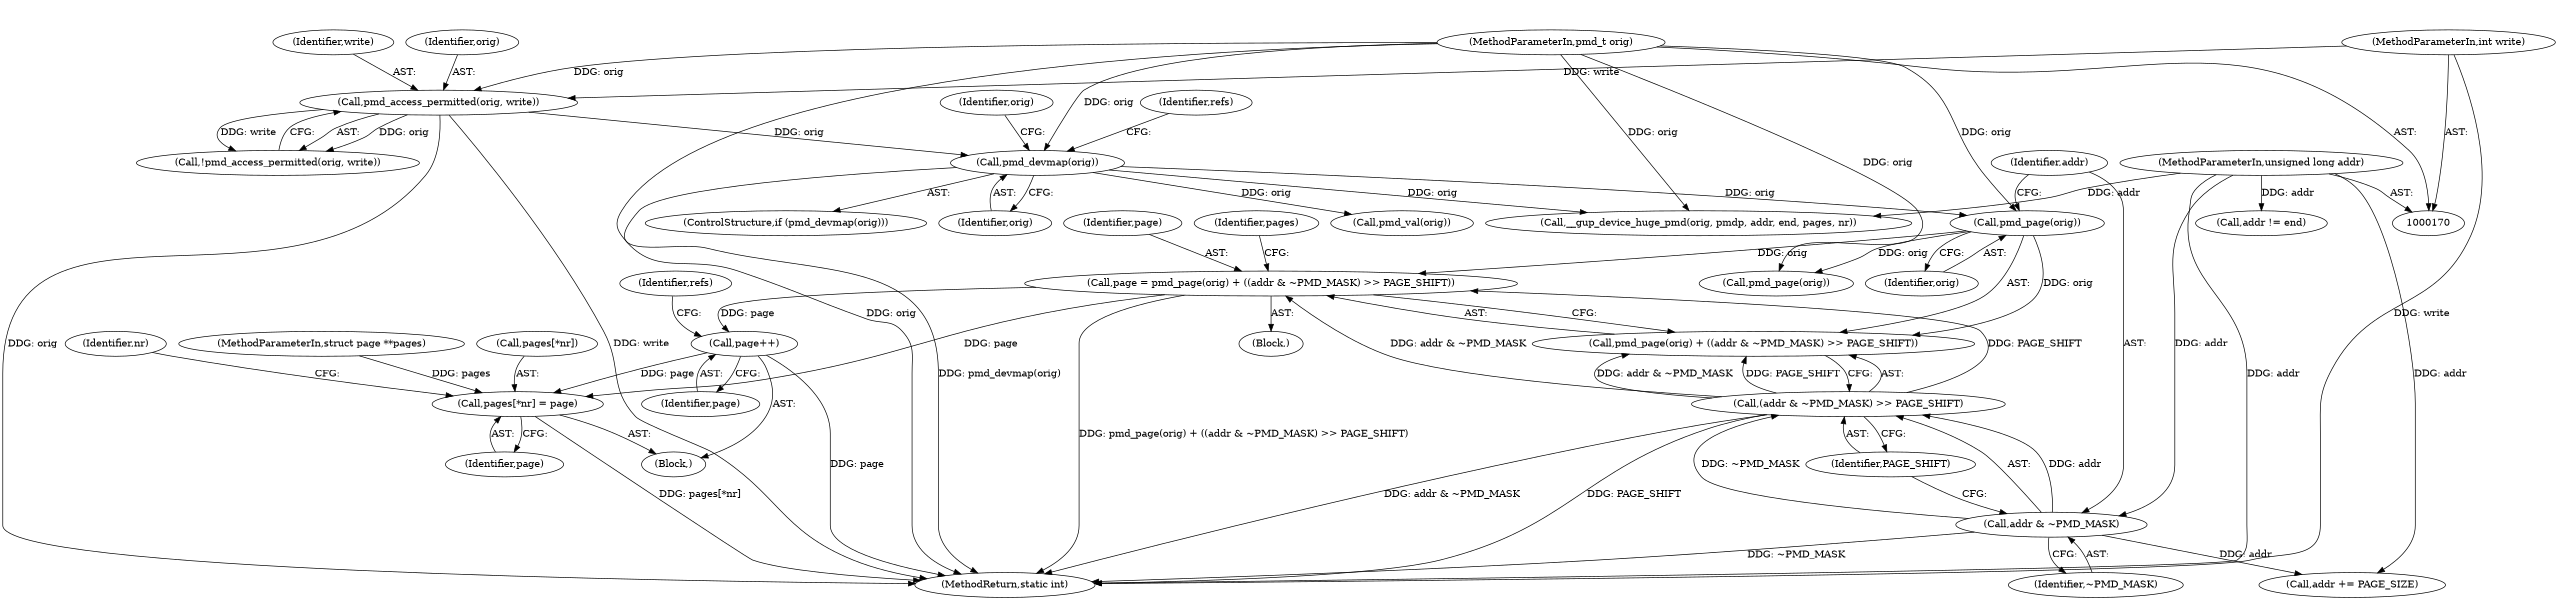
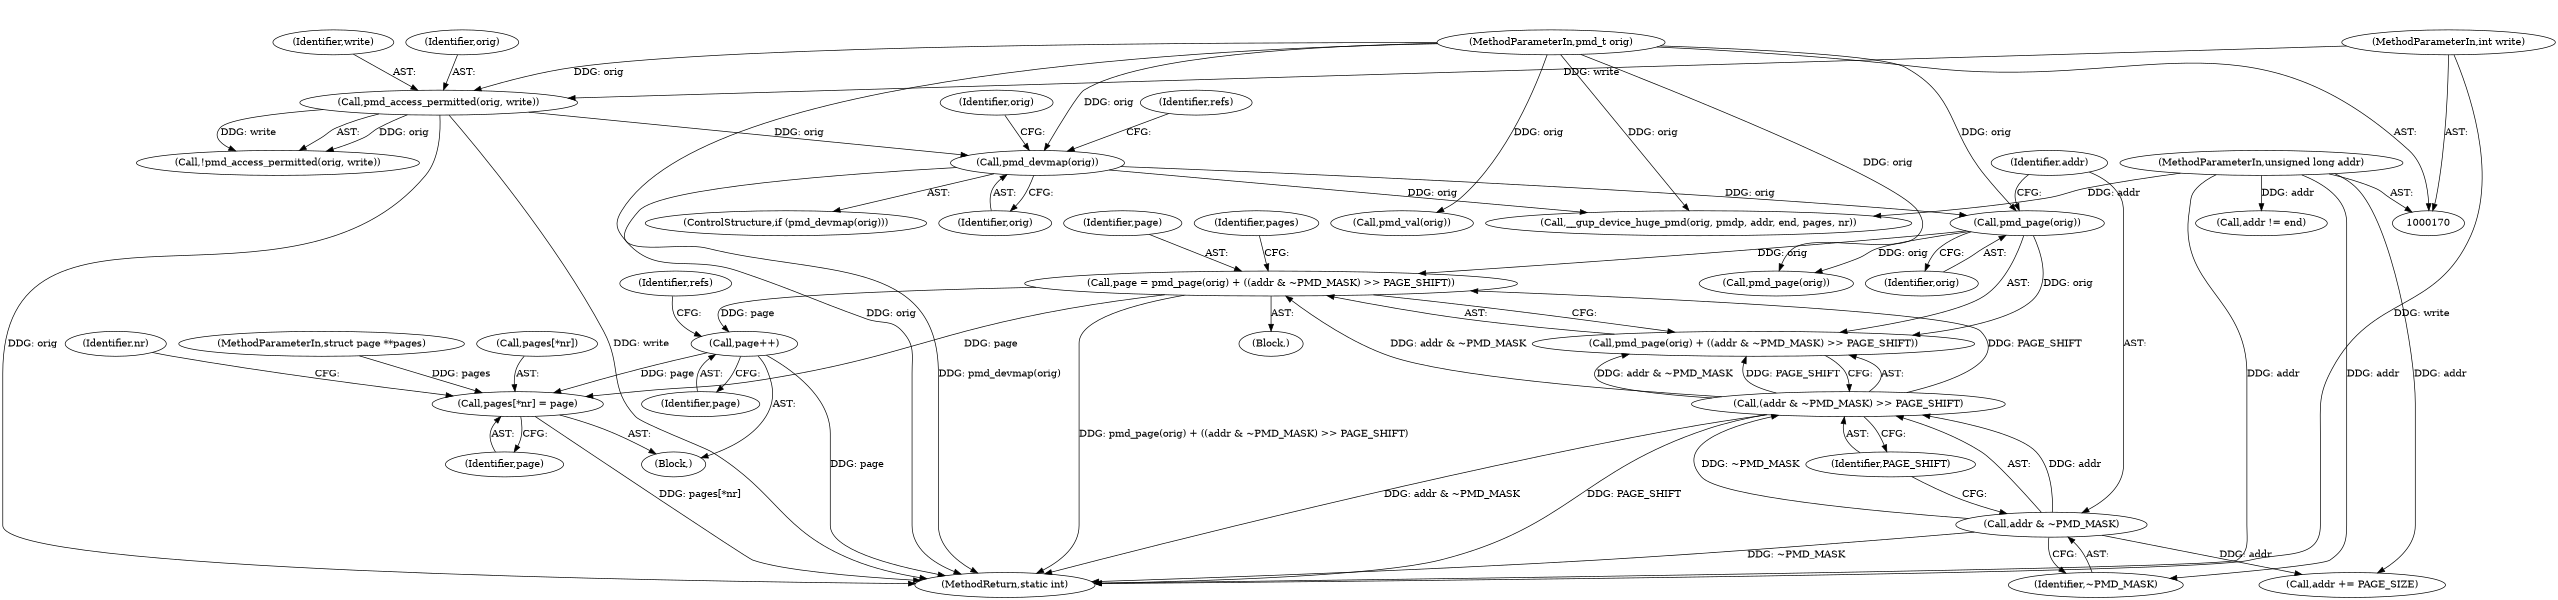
(299, 122) -> none
(1219, 193) -> (1507, 141)
(2175, 345) -> (2347, 437)
